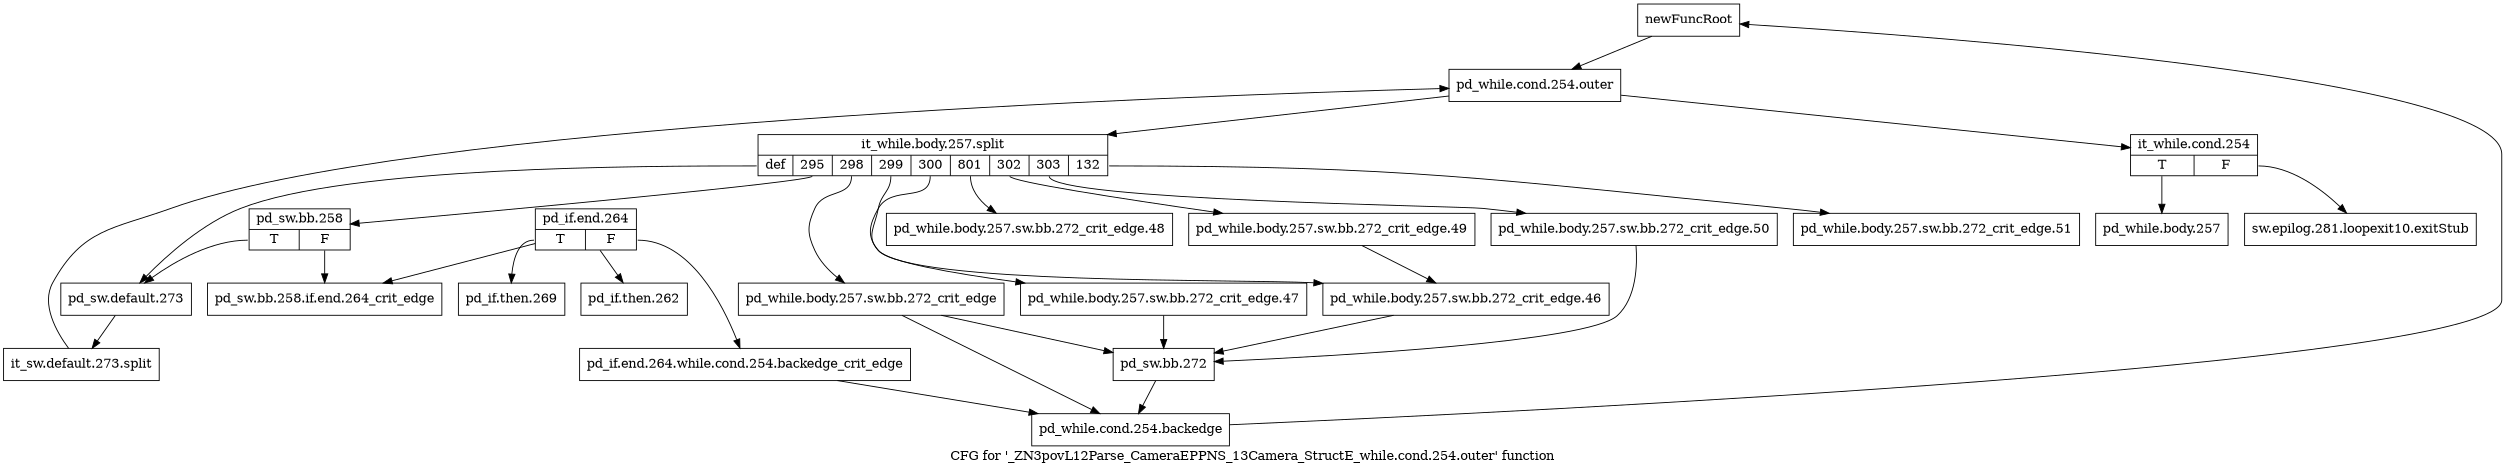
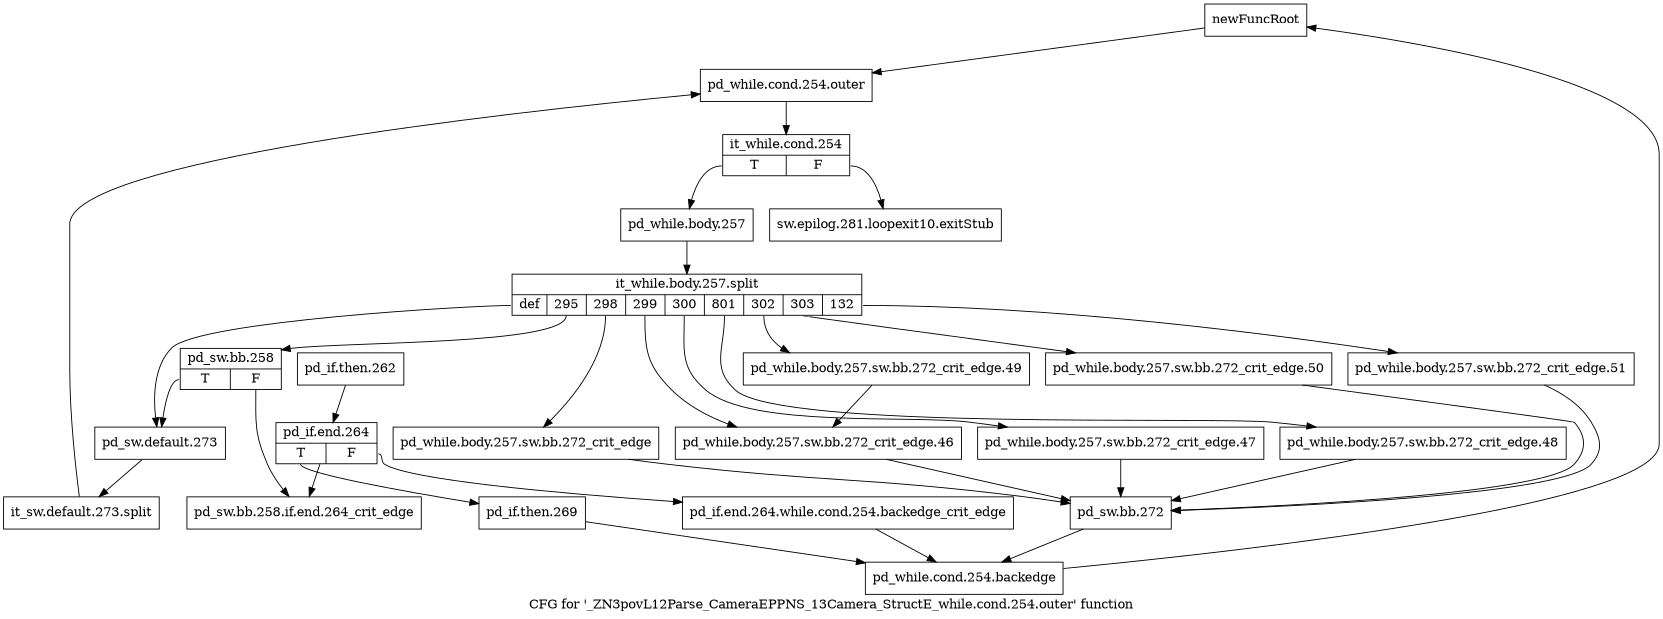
(1283, 115) -> (687, 253)
(609, 263) -> (341, 400)
(997, 362) -> (721, 542)
none -> (1570, 475)
none -> (1268, 479)
